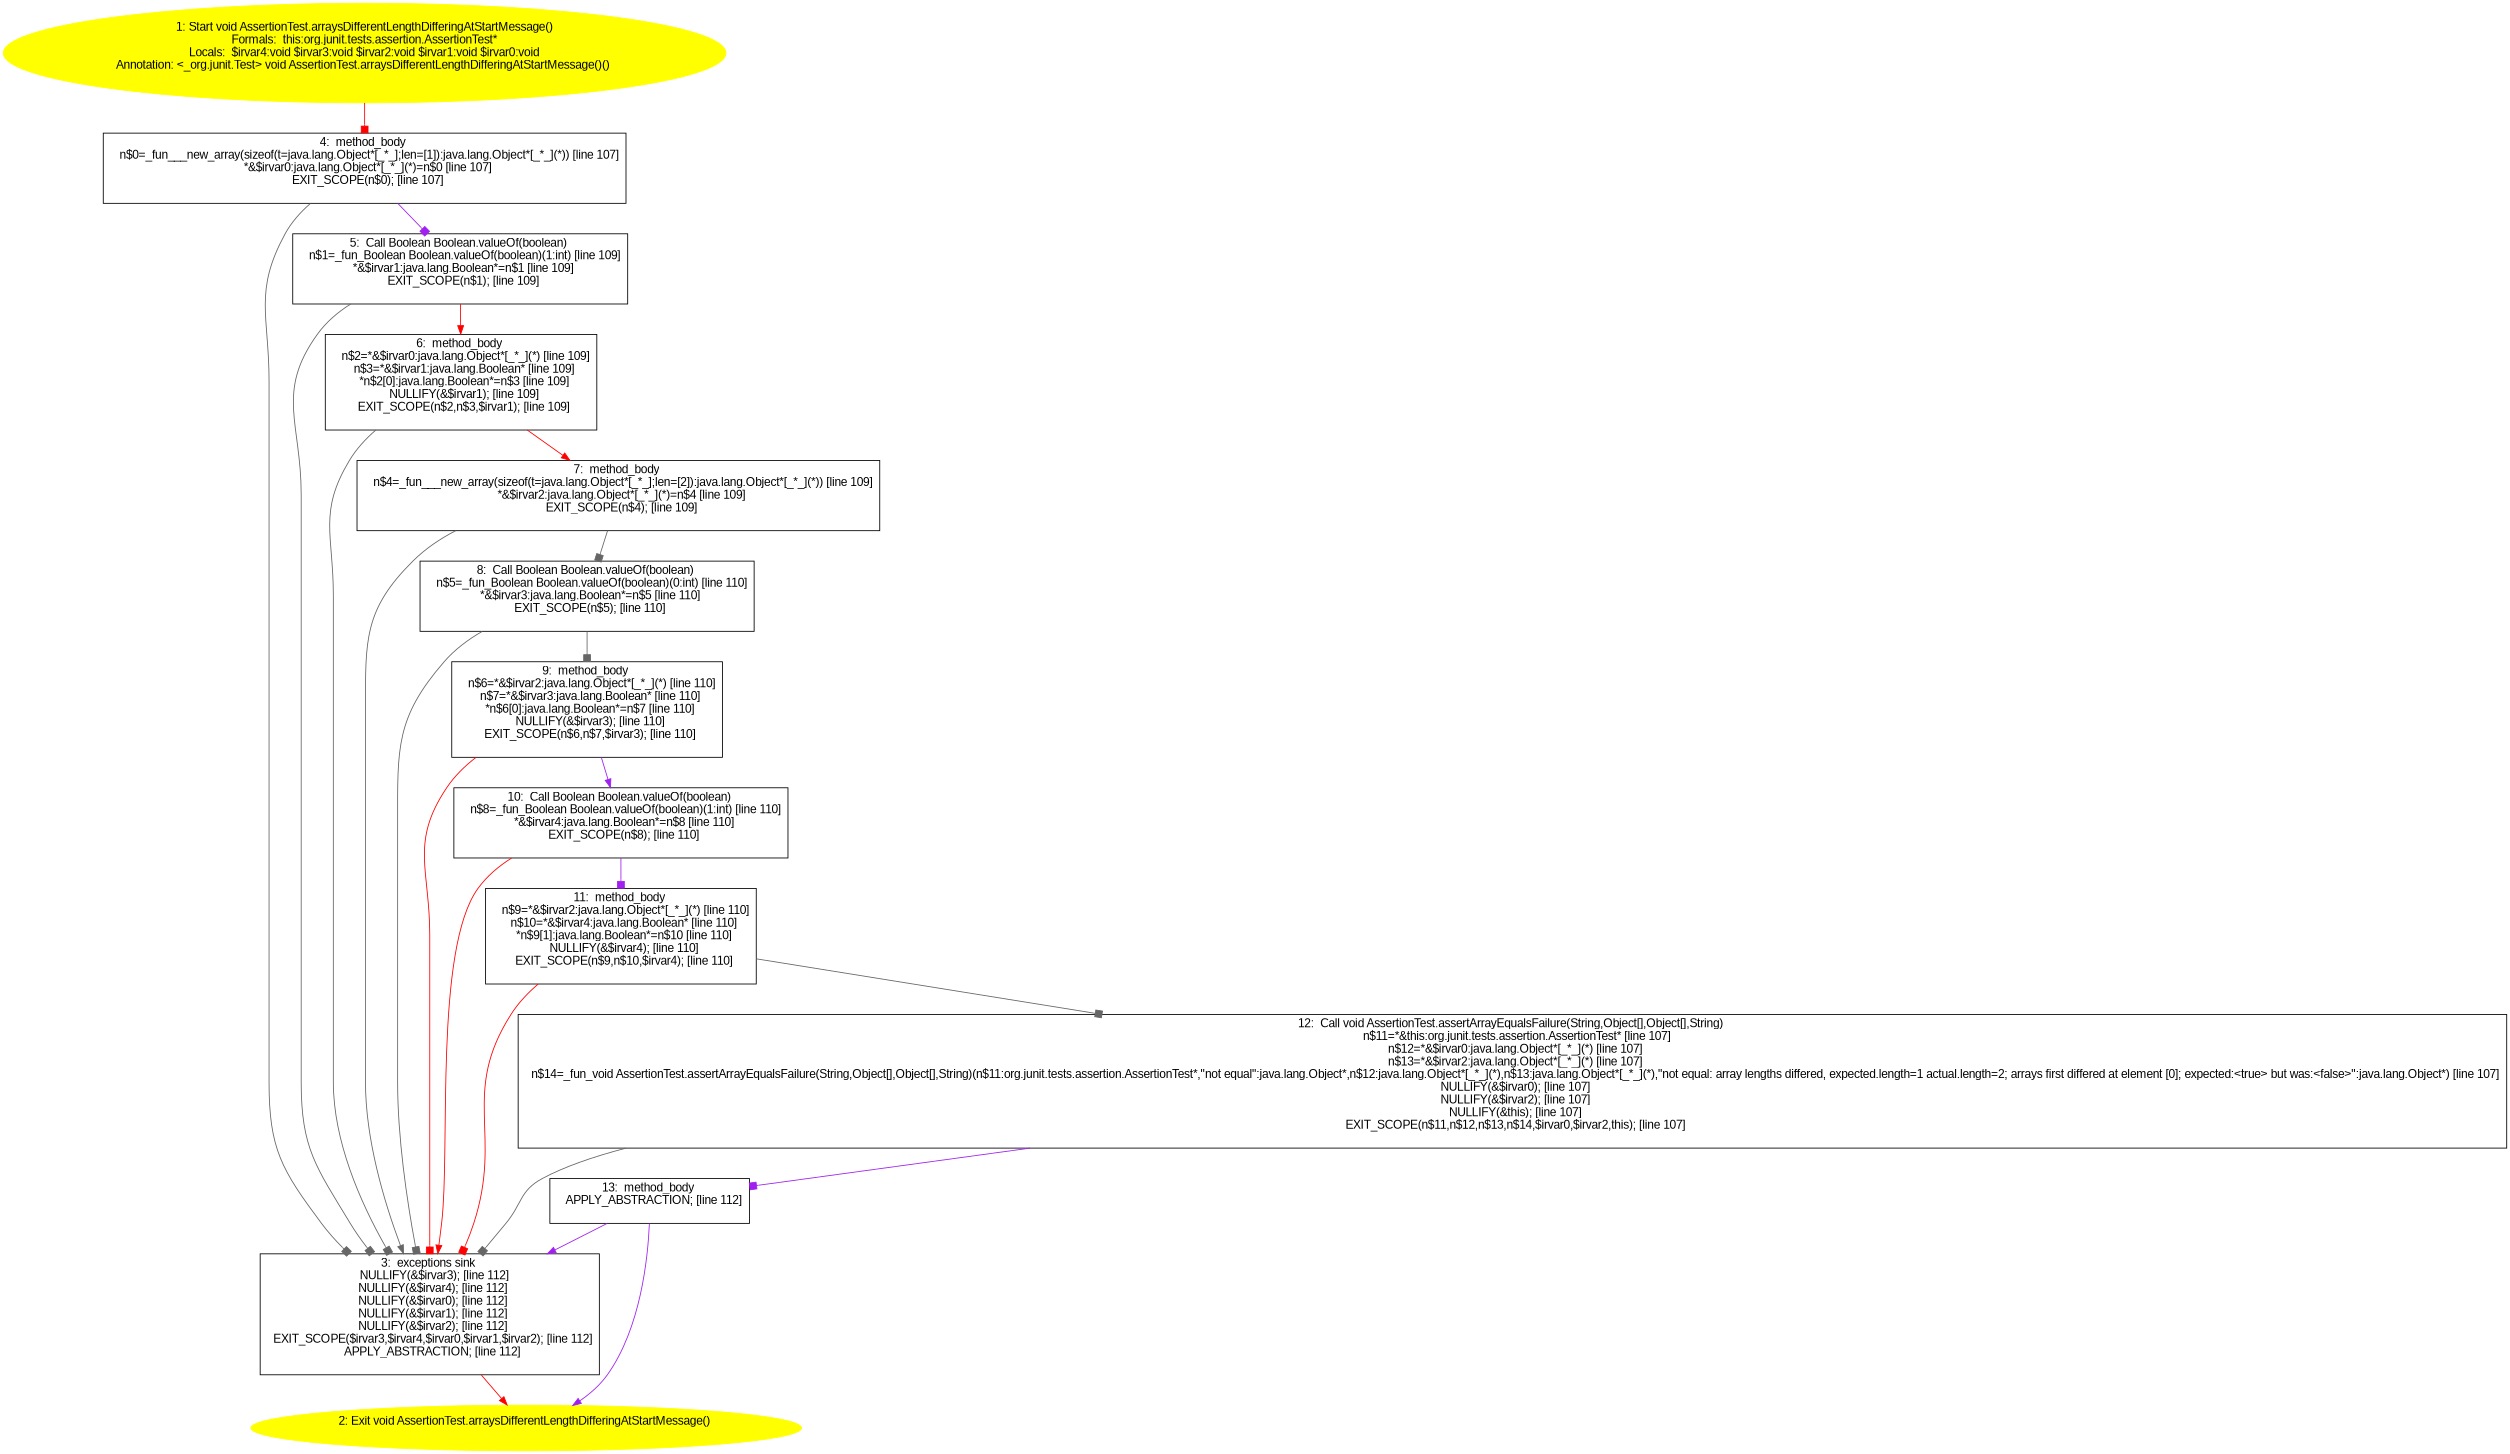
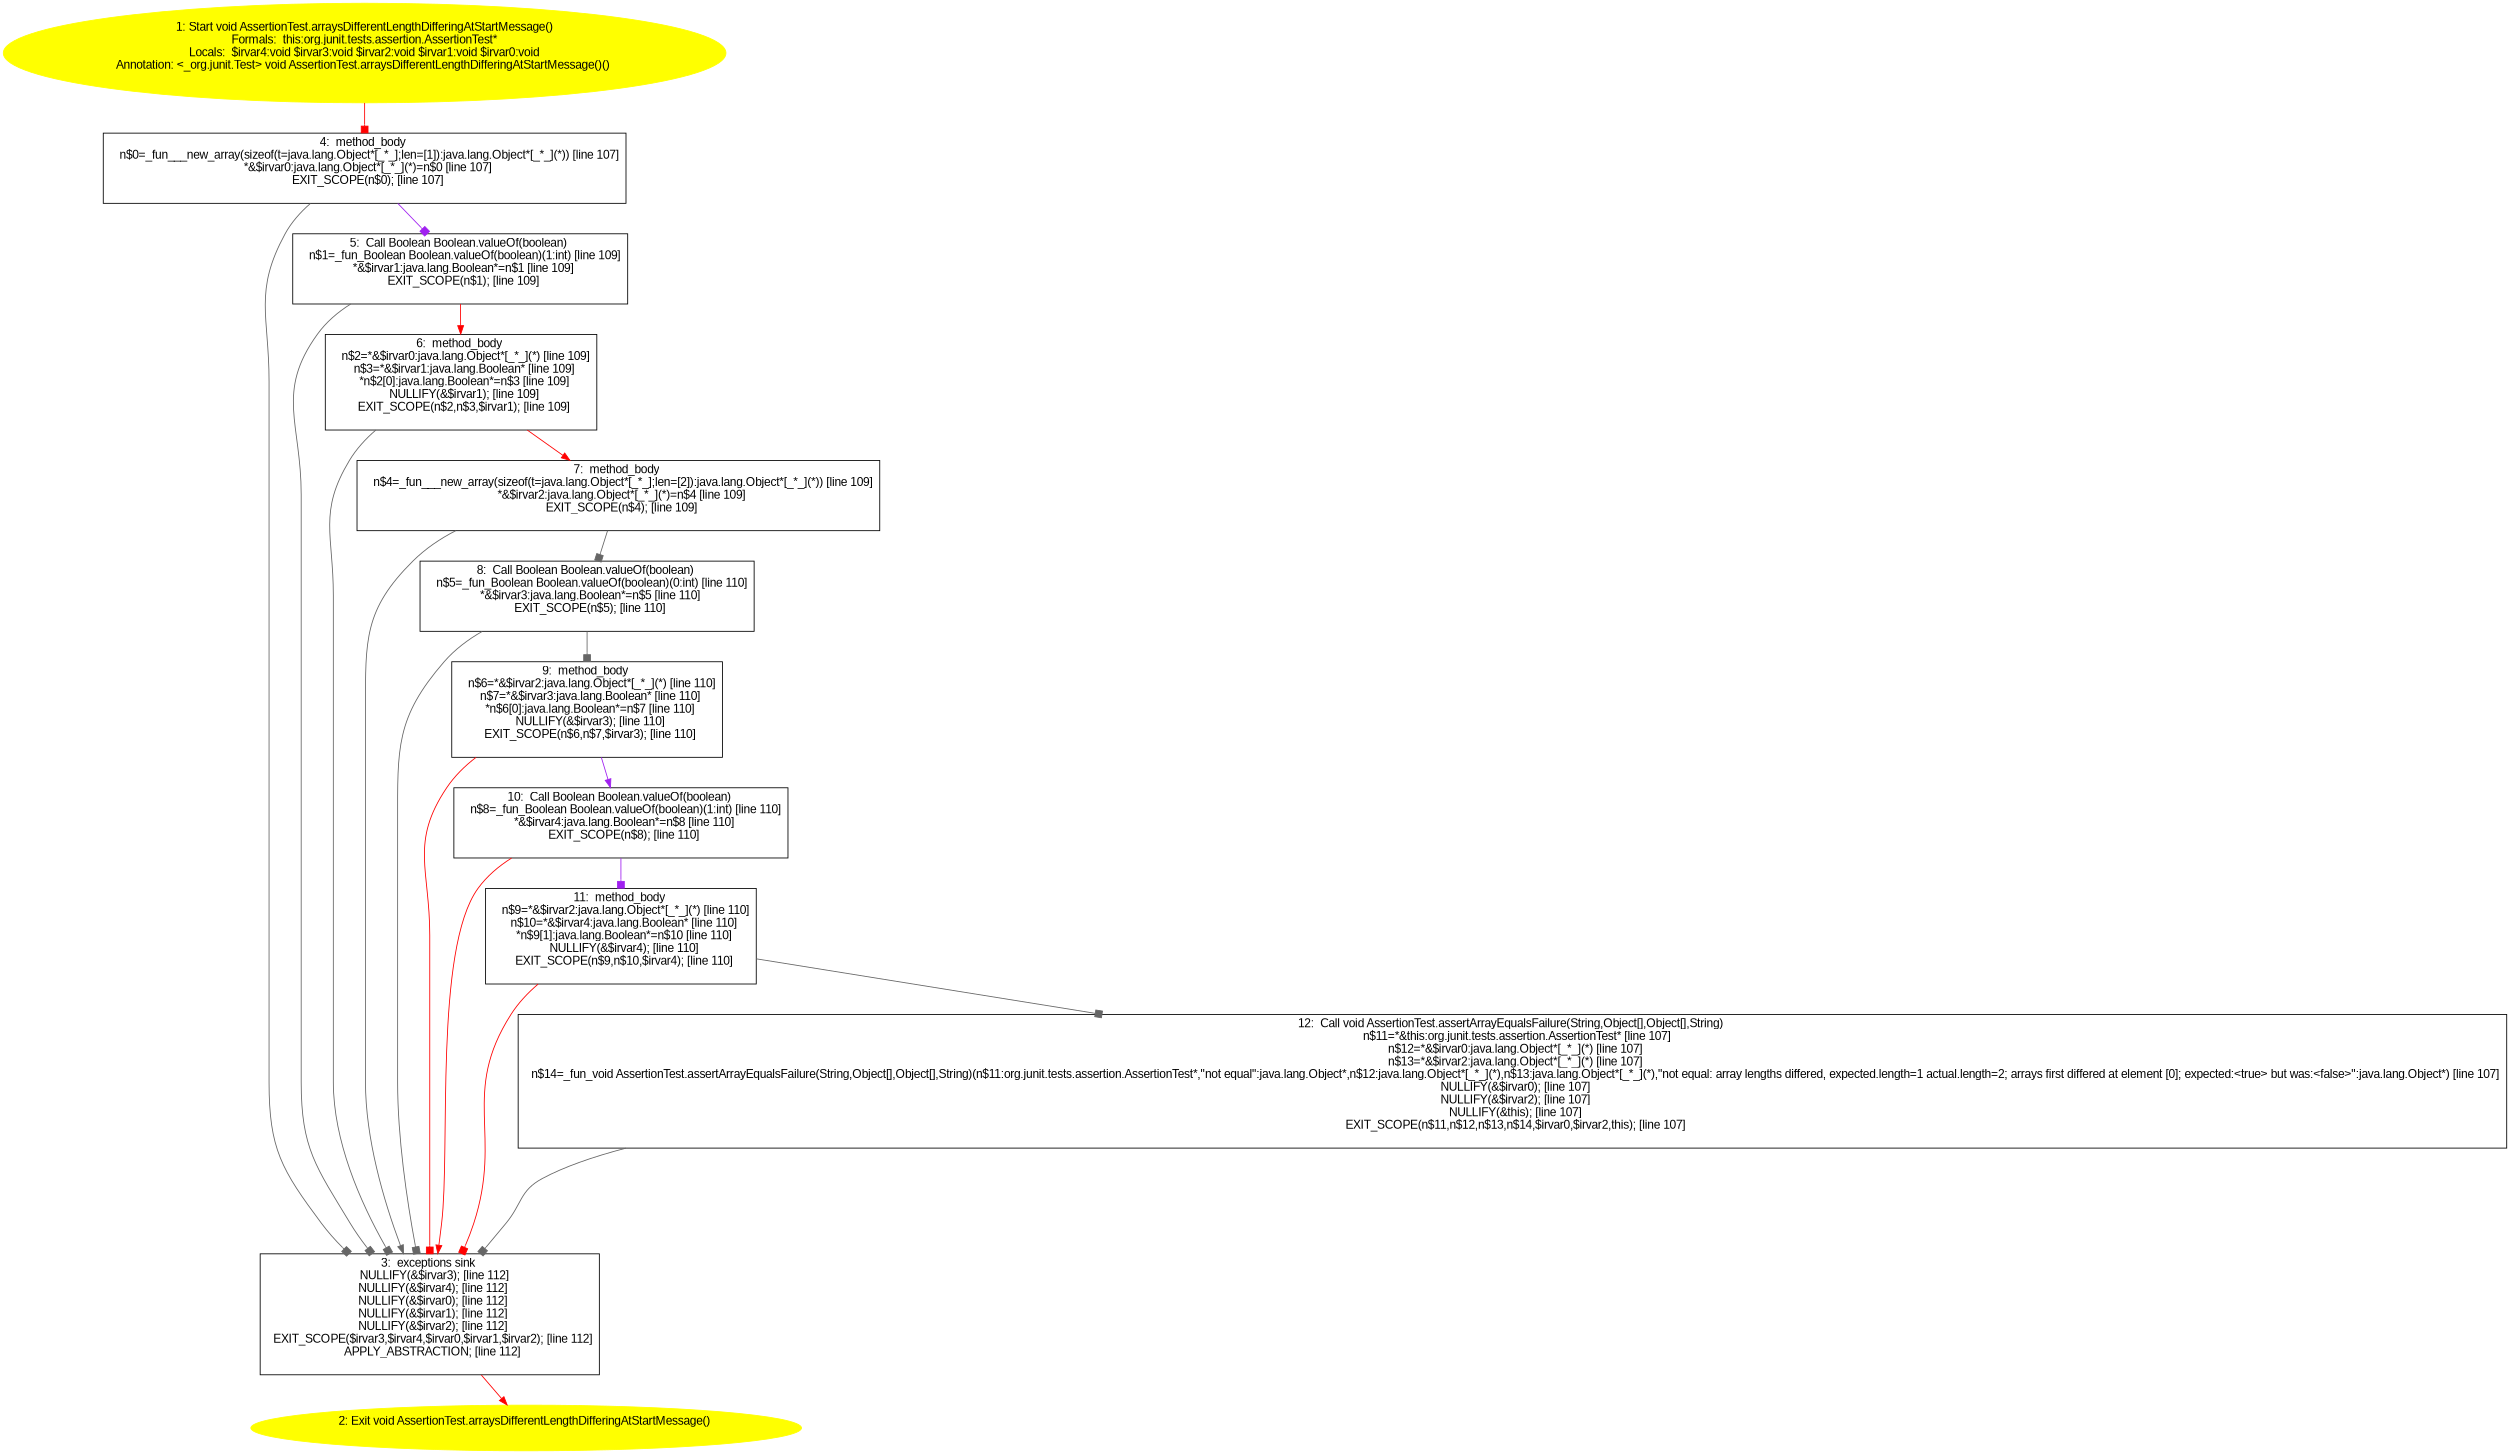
(650, 1201) -> none
